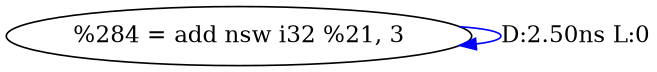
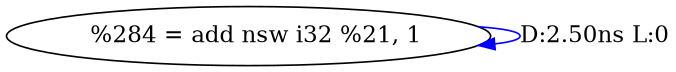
(239, 36) -> (249, 36)
